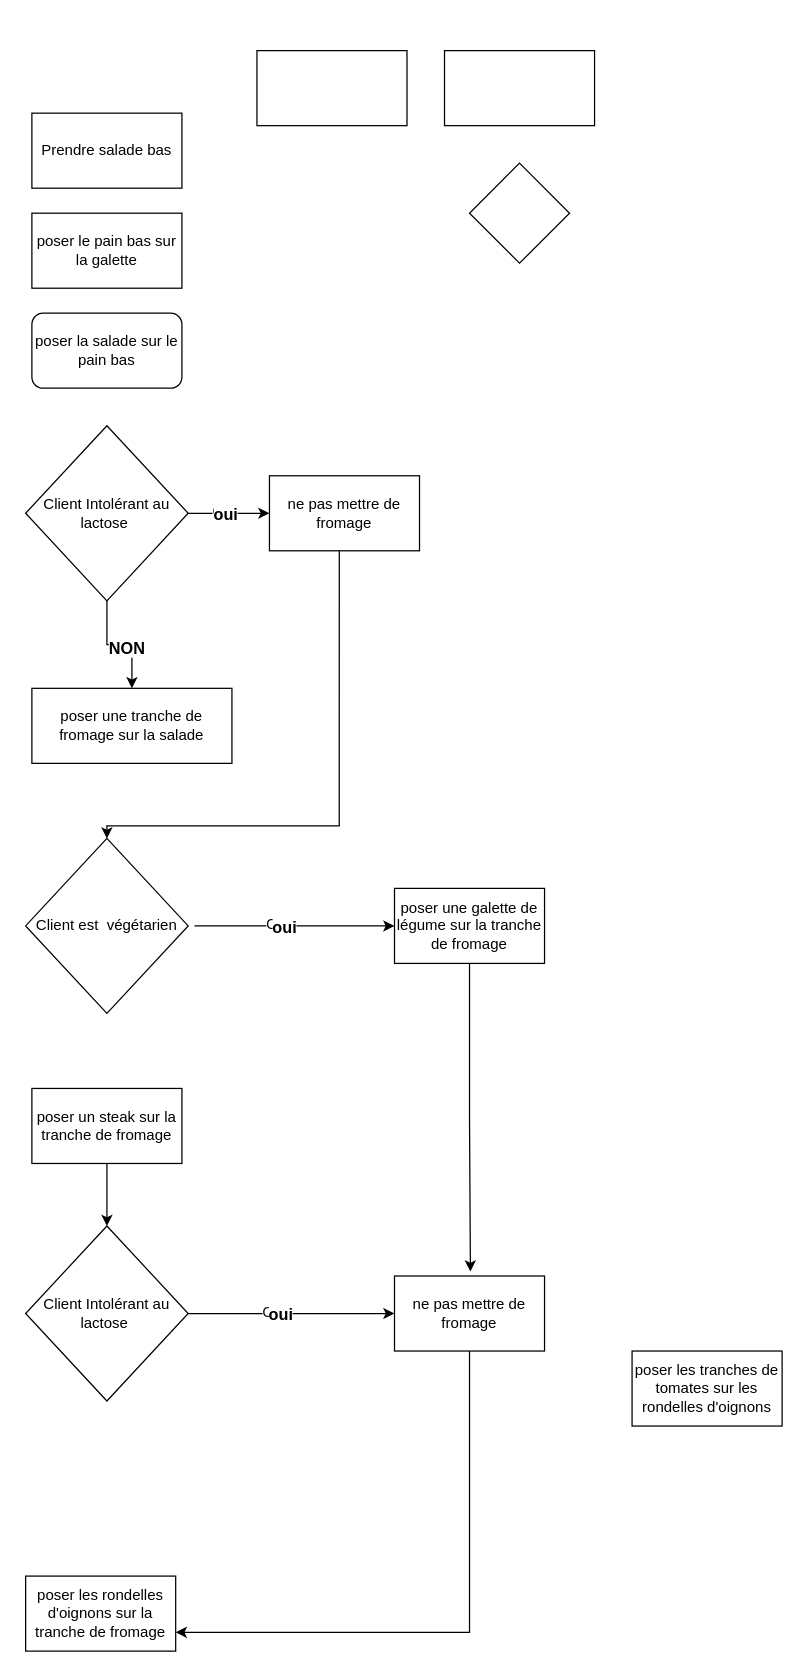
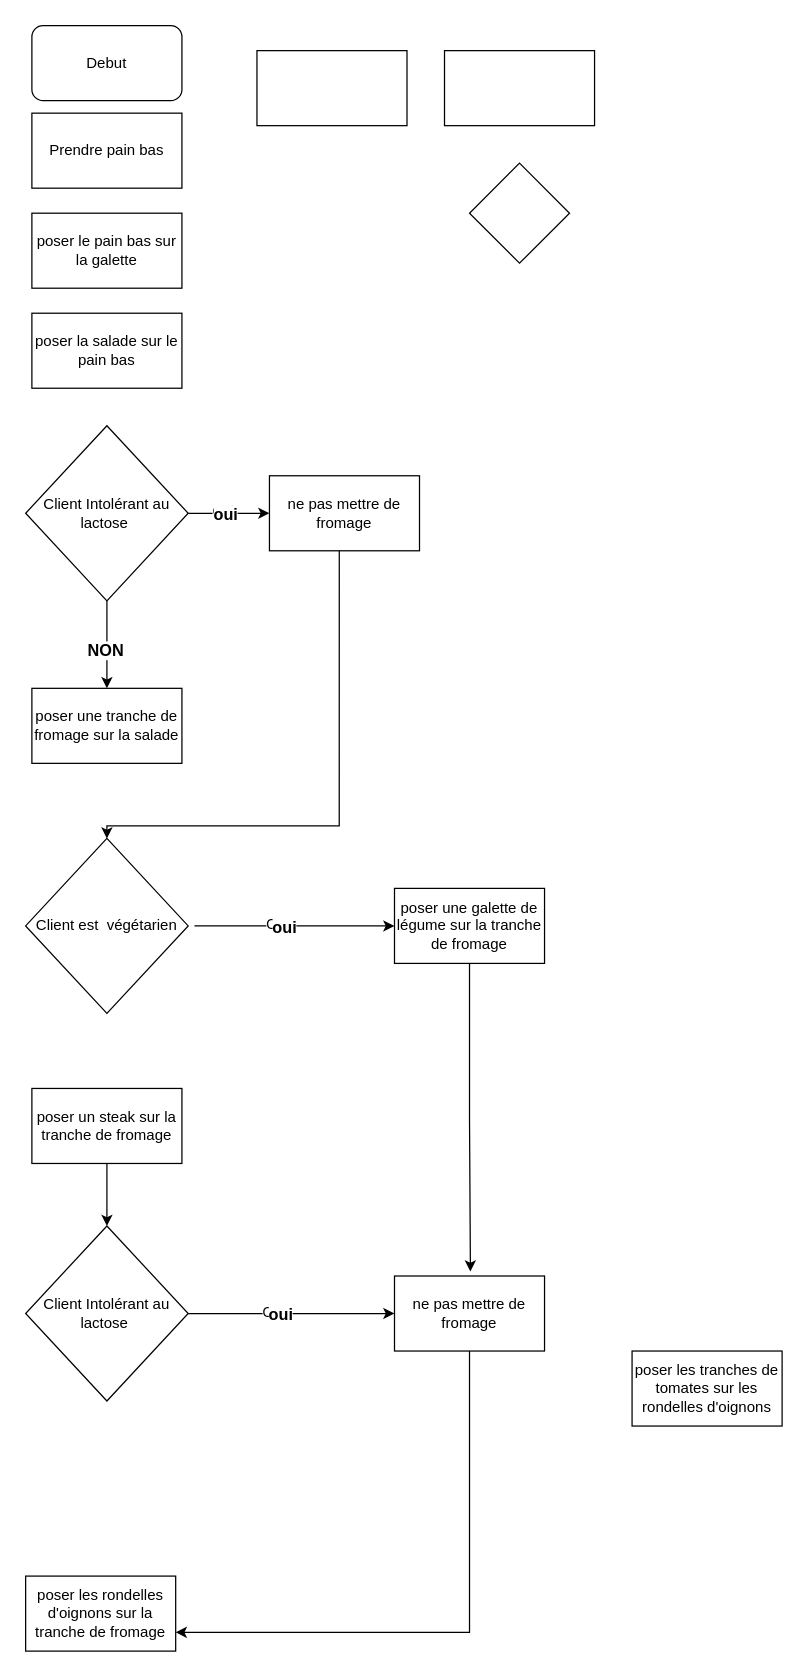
none -> (107, 63)
(107, 151) -> (107, 151)
(107, 351) -> (107, 351)
(132, 726) -> (107, 726)
